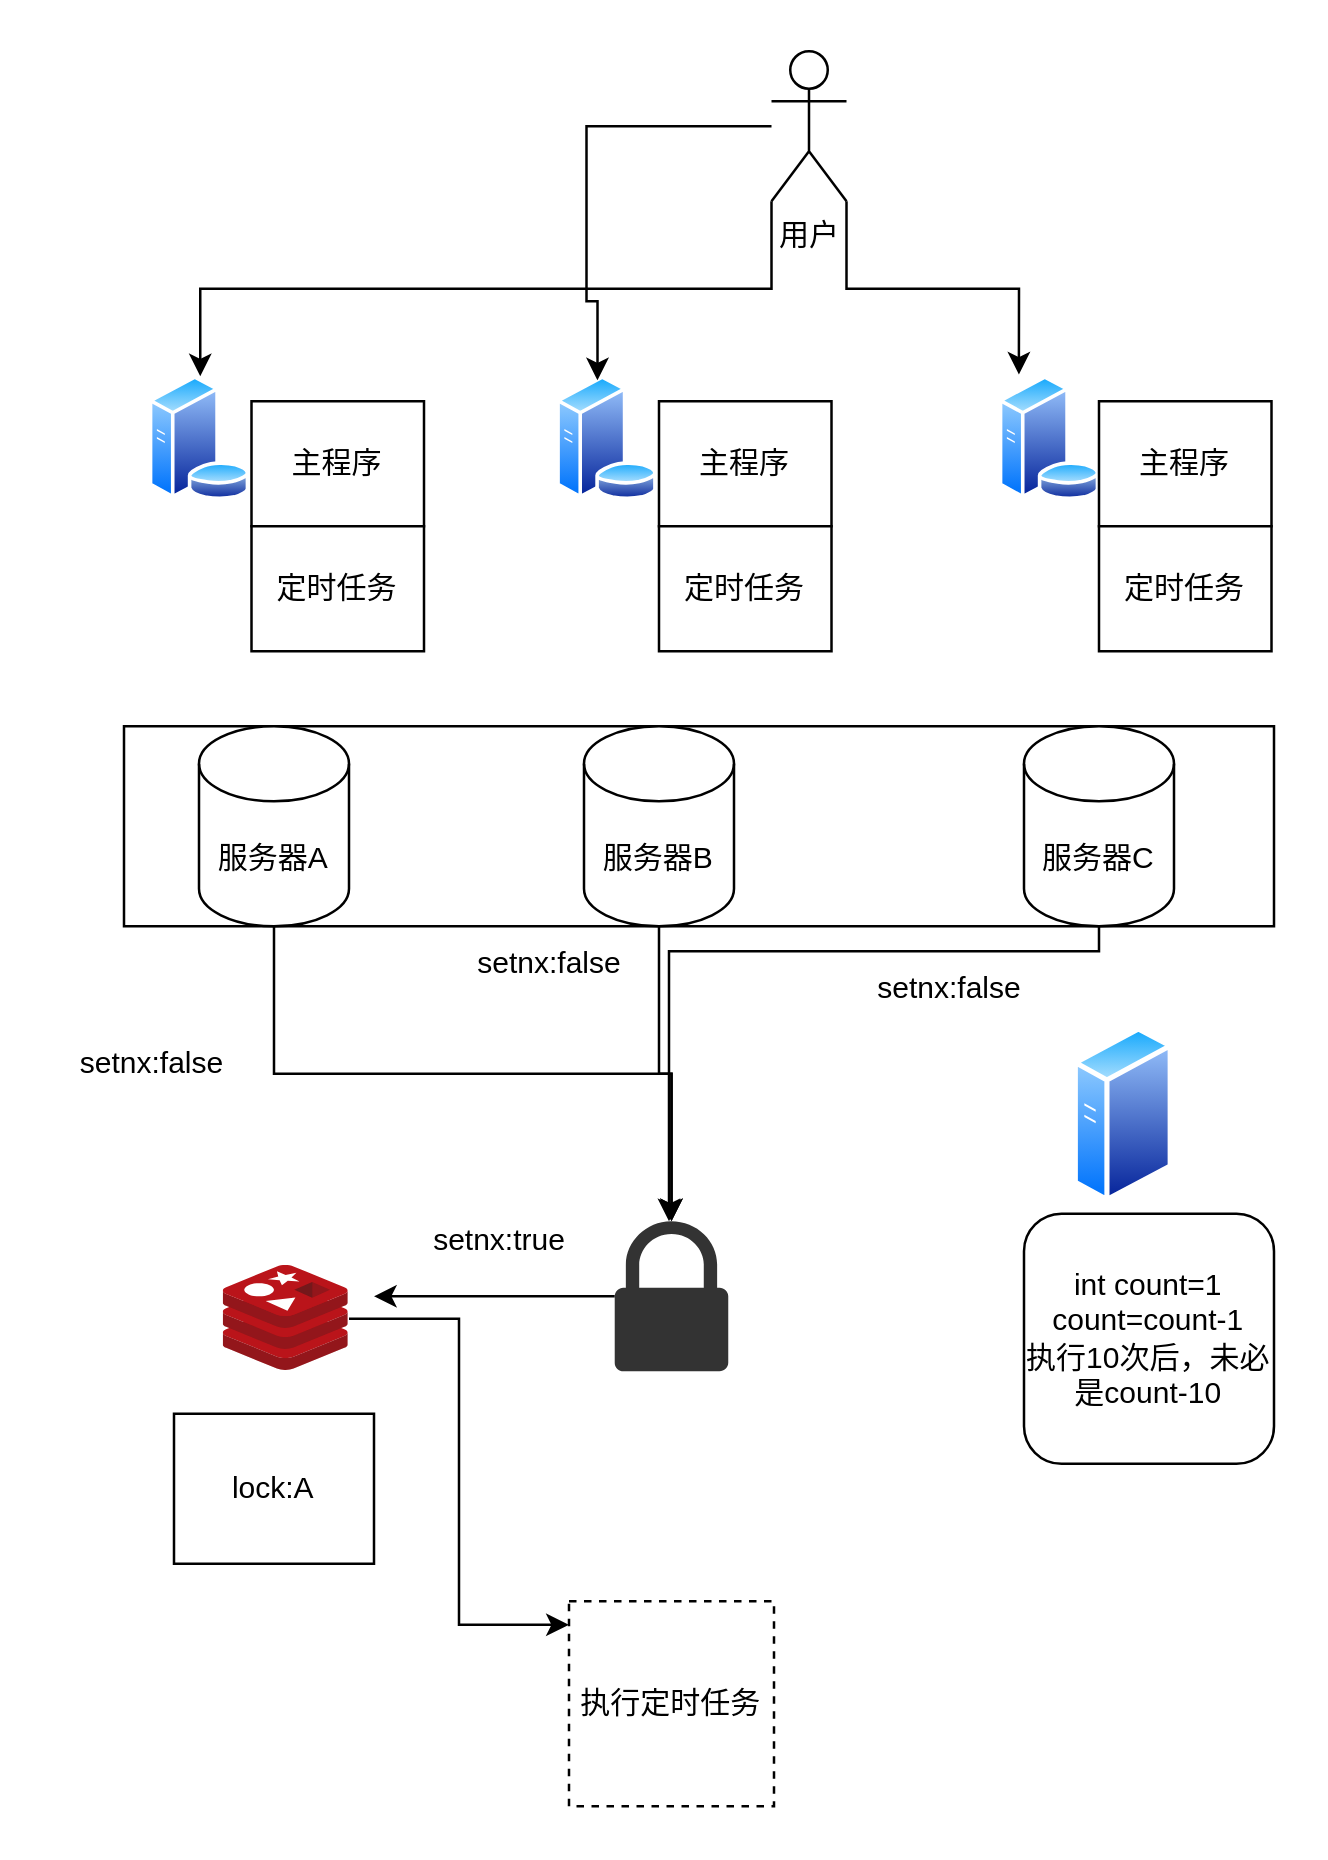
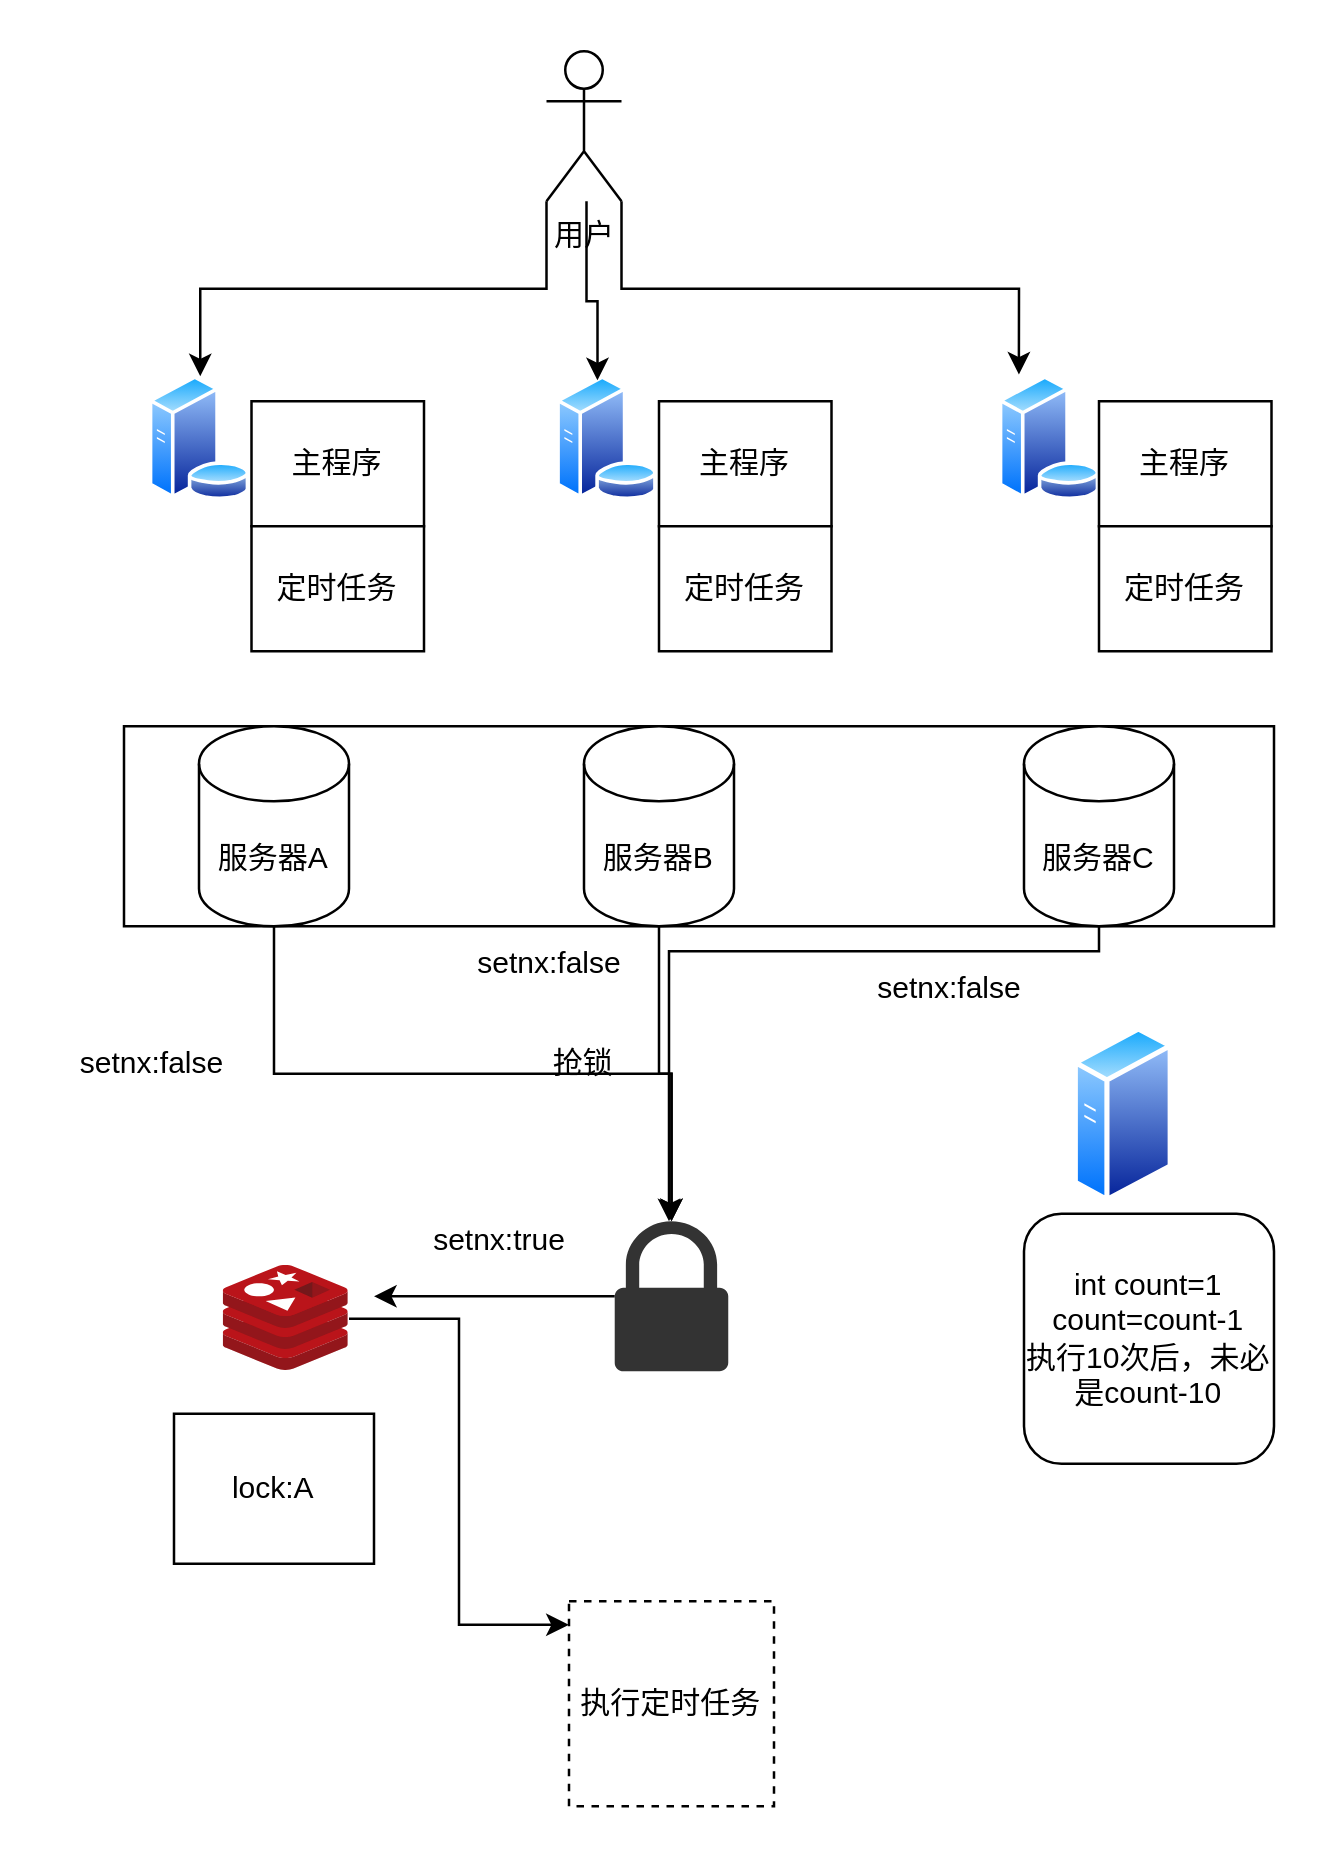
(809, 126) -> (584, 126)
none -> (584, 1064)
